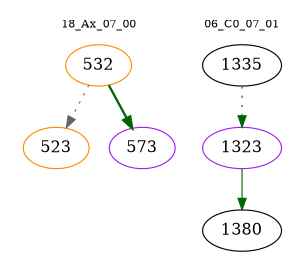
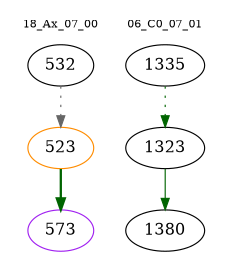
(99, 65) -> (61, 65)
(118, 102) -> (61, 184)
(242, 148) -> (165, 148)
